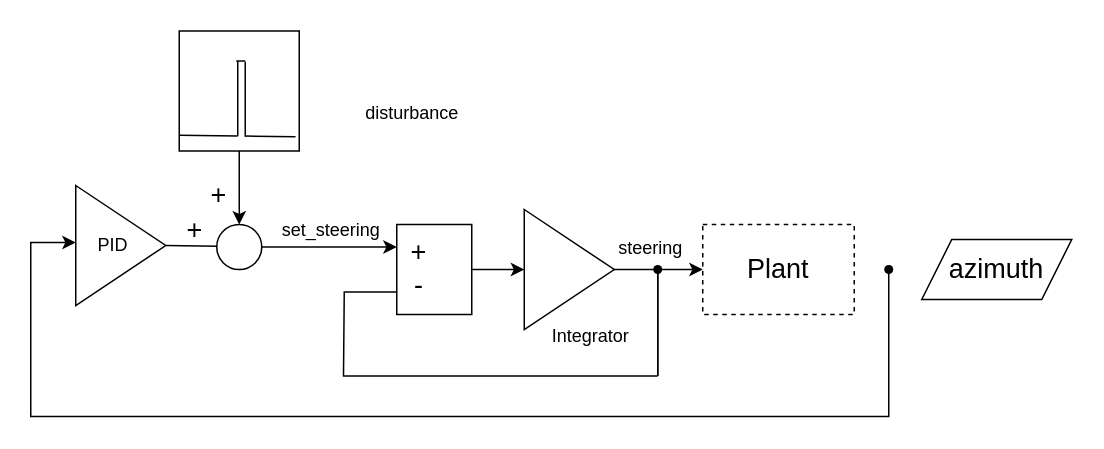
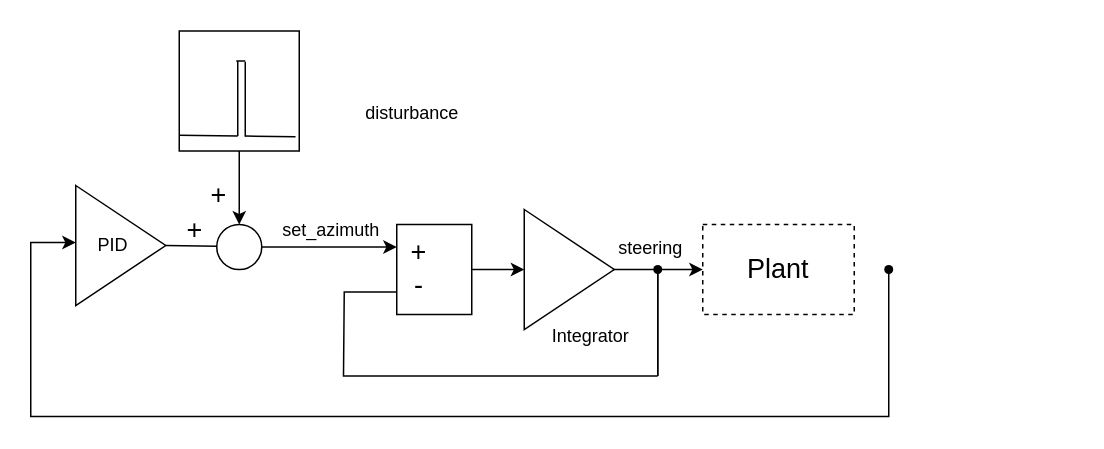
(332, 230) -> (332, 230)
(997, 269) -> none
